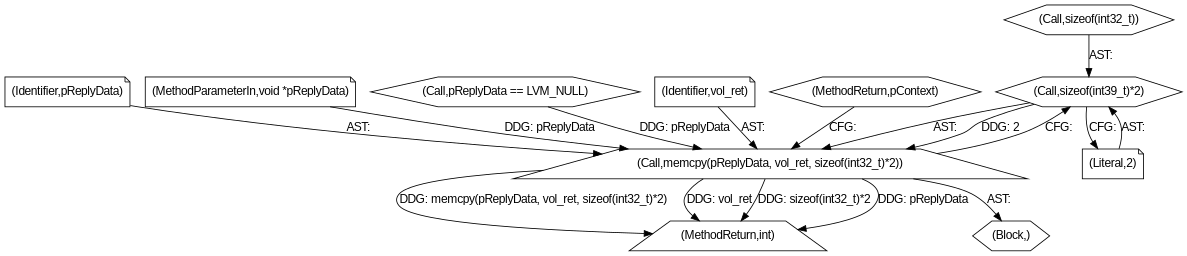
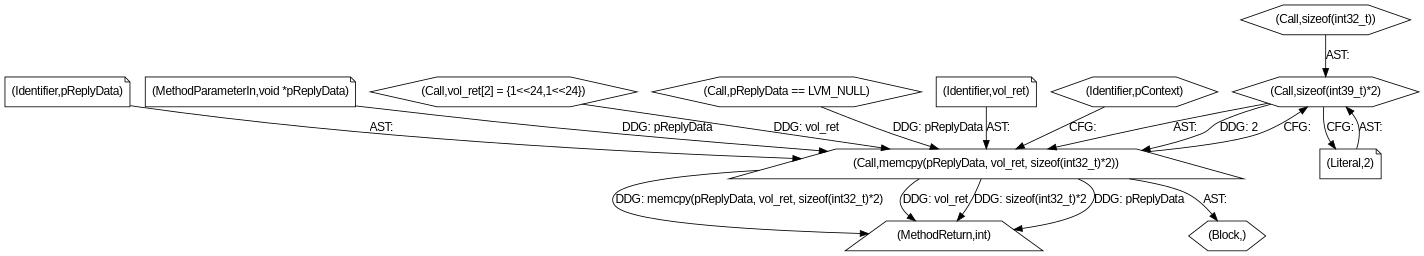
none -> (504, 92)
(875, 92) -> (1134, 92)
